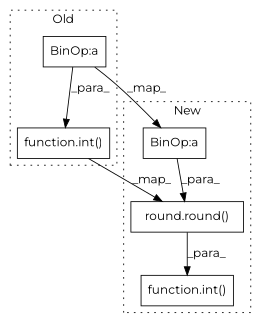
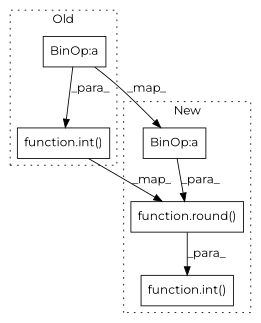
(187, 217) -> (187, 217)
